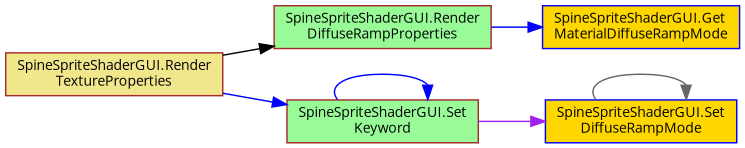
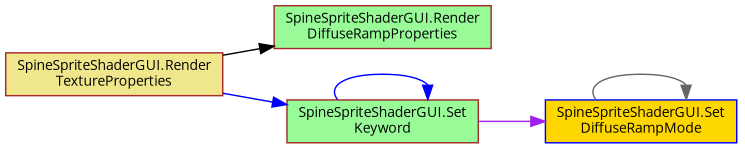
(641, 27) -> none
